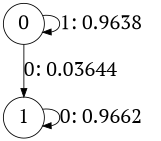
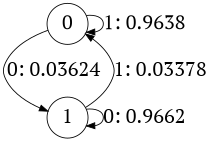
(76, 71) -> (59, 71)
none -> (114, 75)
